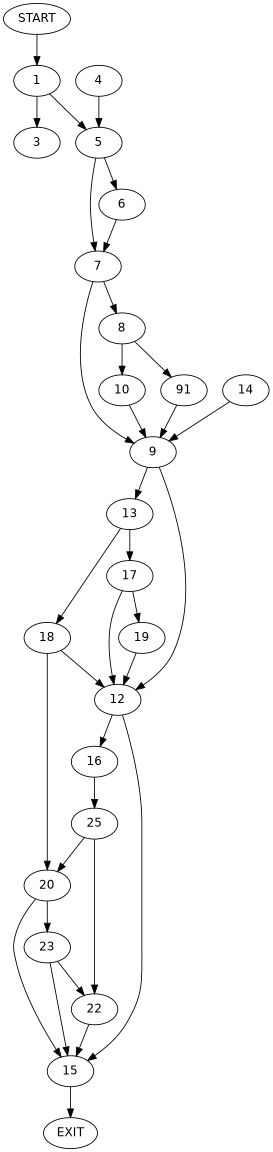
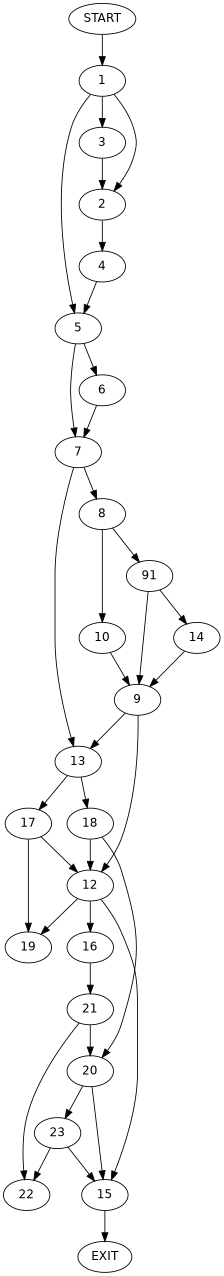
none -> (102, 205)
(81, 368) -> (55, 603)
none -> (171, 604)
(131, 665) -> (62, 913)
(95, 824) -> (90, 1009)
(84, 1036) -> none
